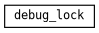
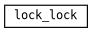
(50, 16) -> (46, 16)
